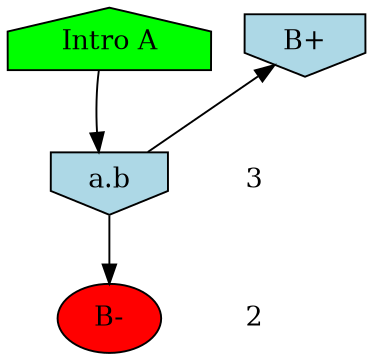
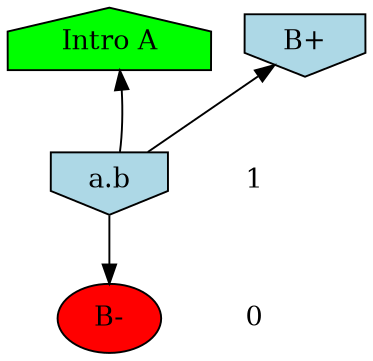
(97, 102) -> (122, 121)
(255, 180) -> (255, 180)
(255, 318) -> (255, 318)
